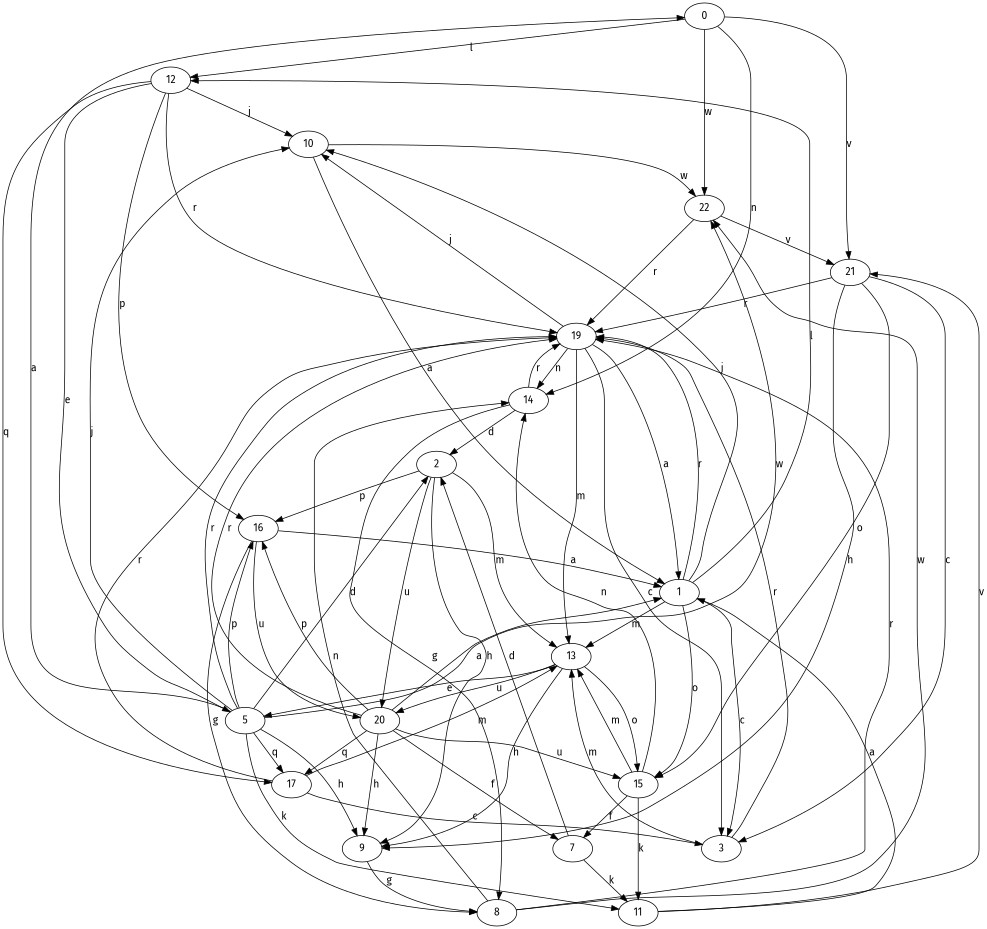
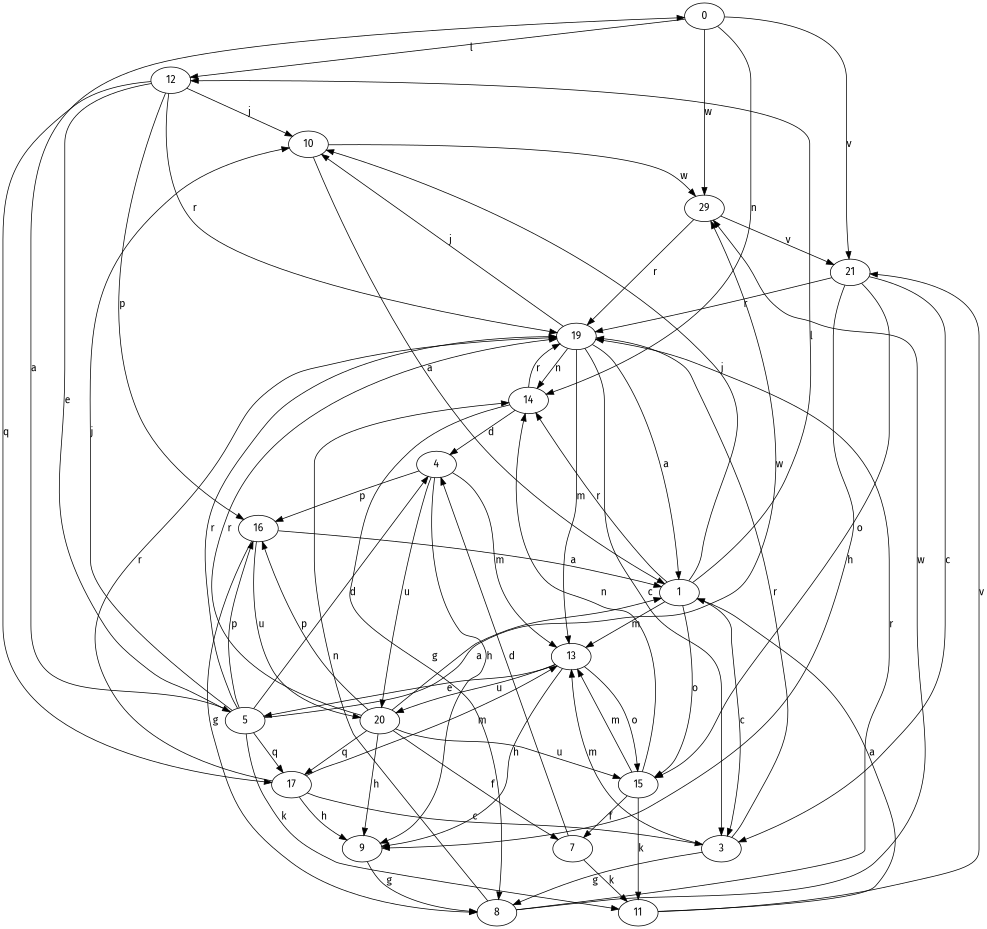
(704, 208) -> (704, 208)
(695, 434) -> (599, 504)
(437, 464) -> (437, 464)
(321, 775) -> (318, 819)
none -> (609, 871)
